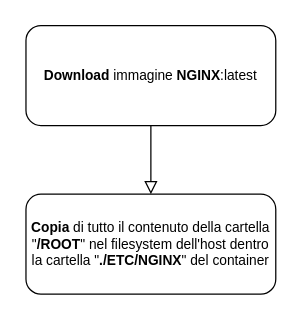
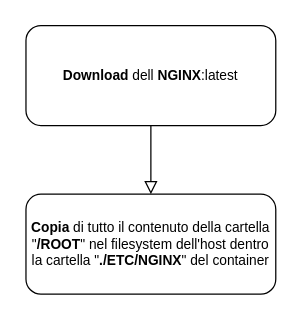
(151, 76) -> (151, 76)
